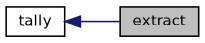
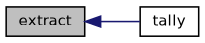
(100, 22) -> (120, 22)
